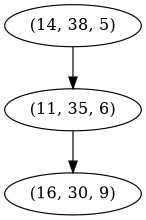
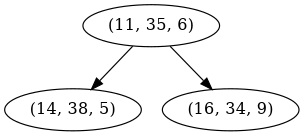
(73, 62) -> (116, 63)
(73, 194) -> (231, 110)
